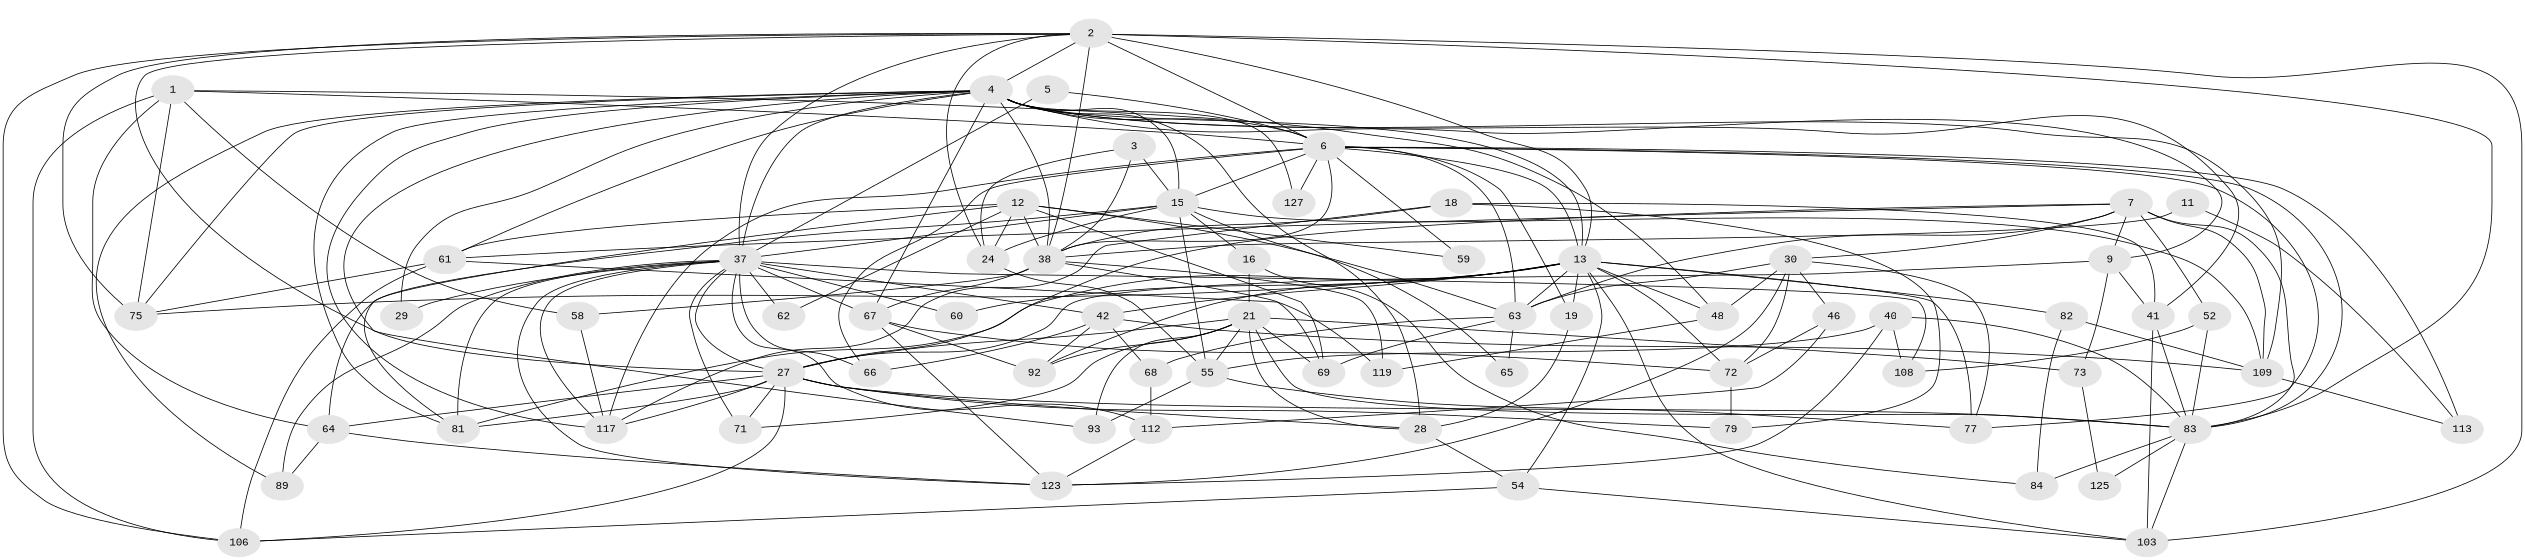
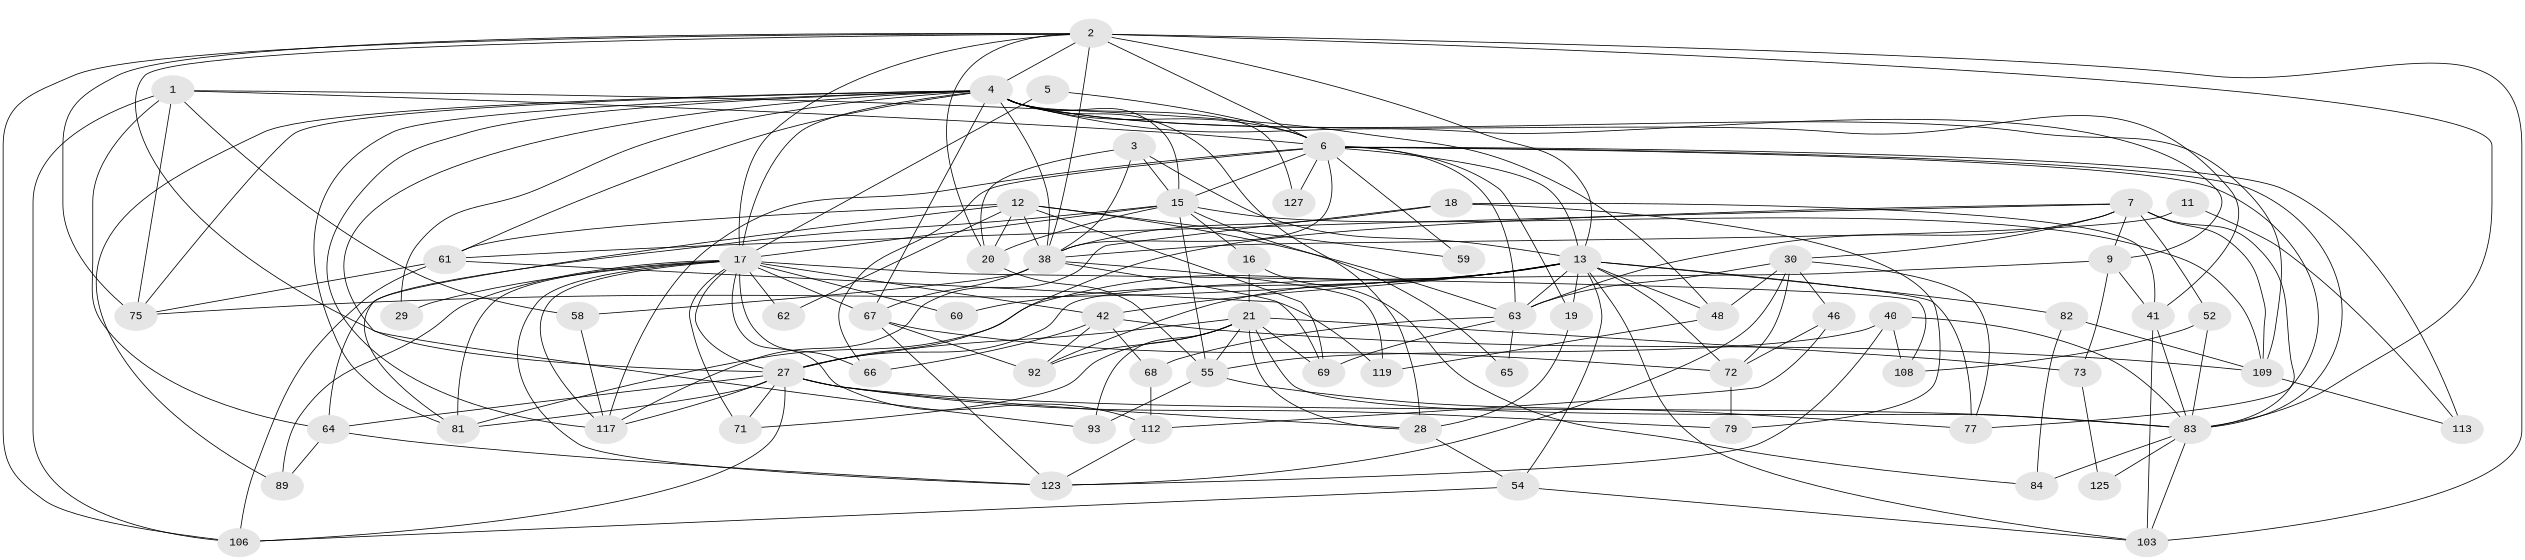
(1418, 134) -> (1357, 236)
(741, 260) -> (741, 260)
(988, 260) -> (988, 260)
